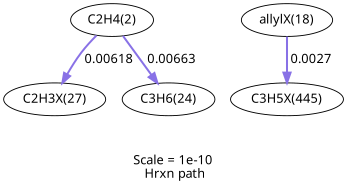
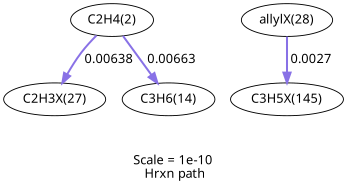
(287, 20) -> (287, 20)
(108, 60) -> (108, 60)
(169, 99) -> (169, 99)
(287, 99) -> (287, 99)
